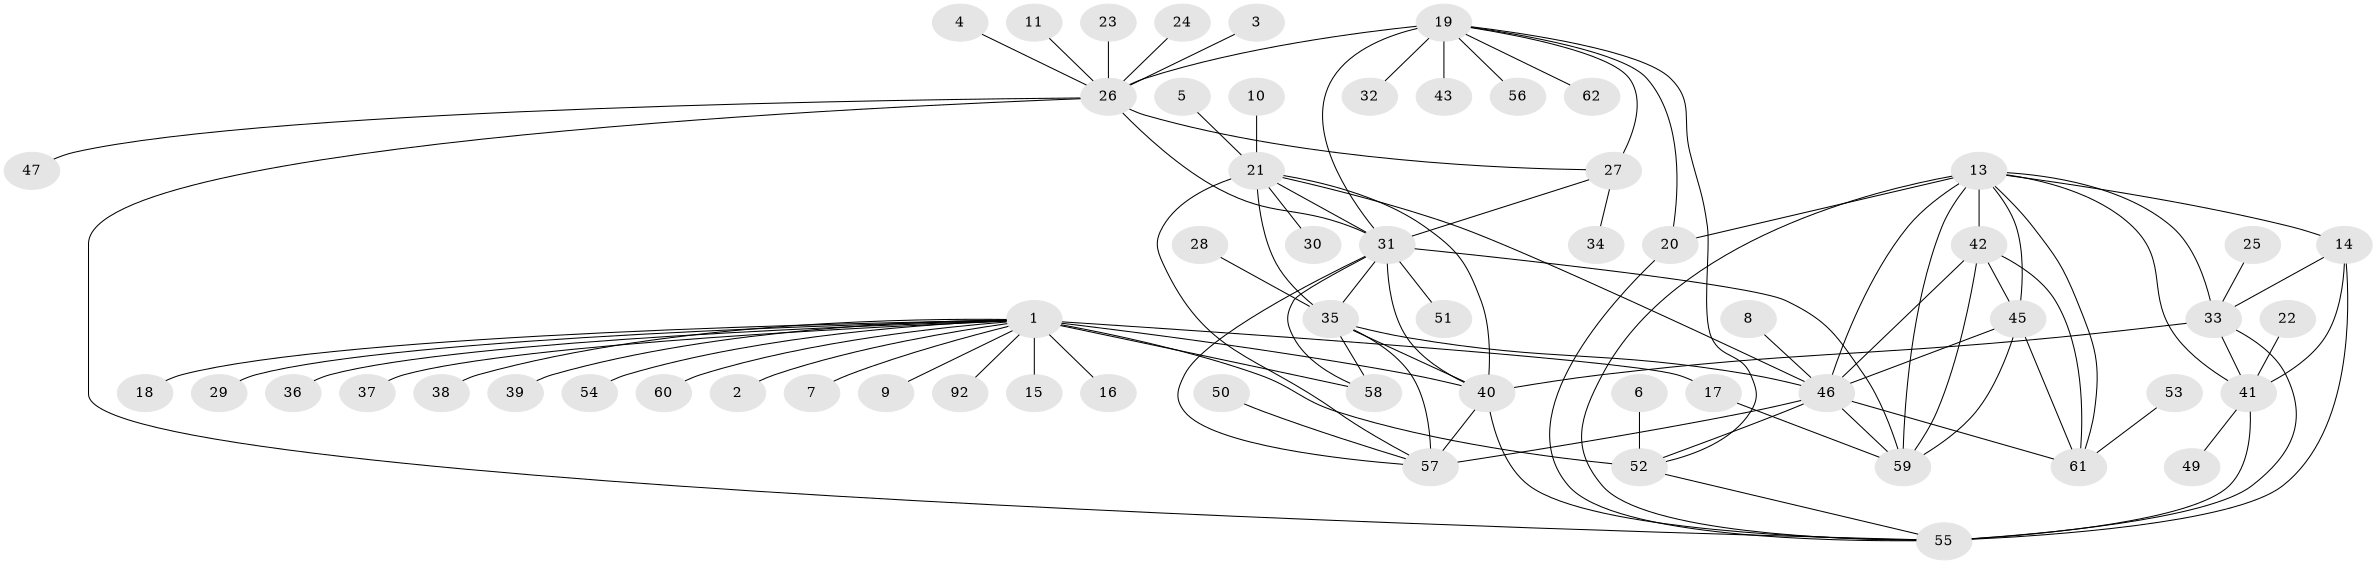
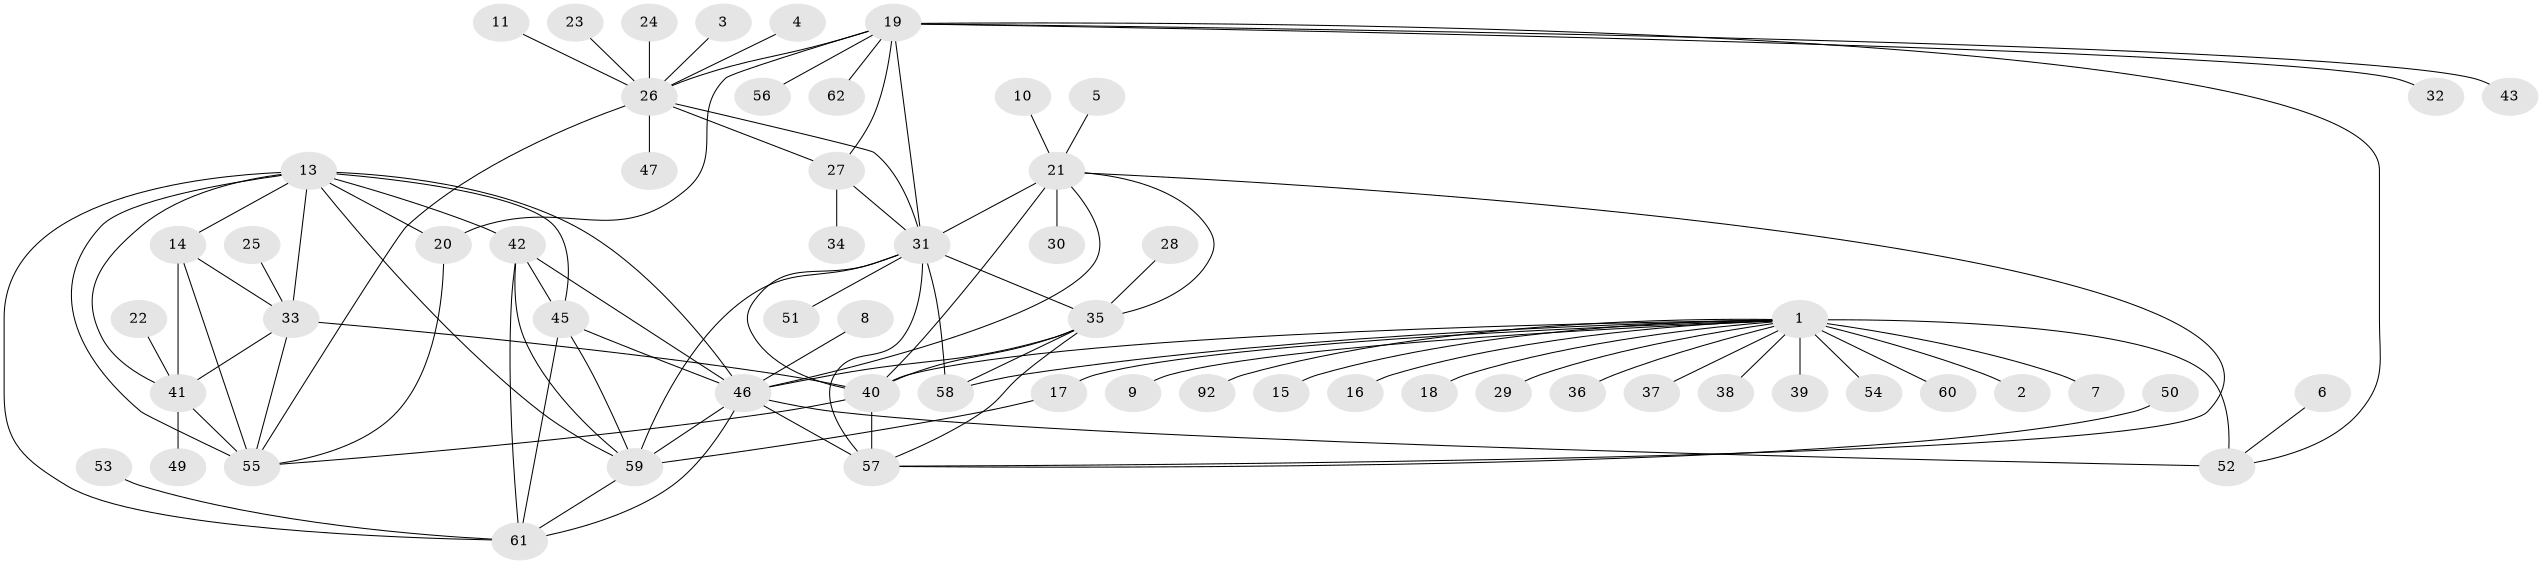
none -> (577, 504)
(1792, 504) -> none
